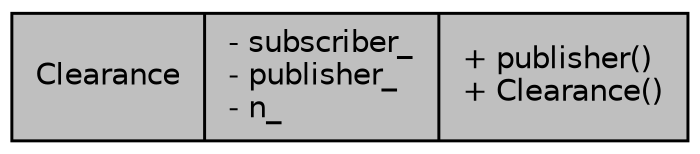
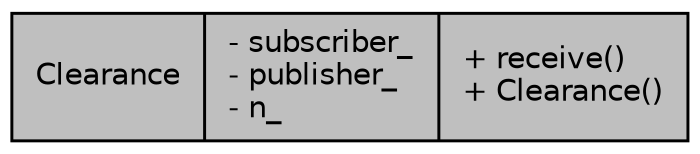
(557, 59) -> (544, 59)
